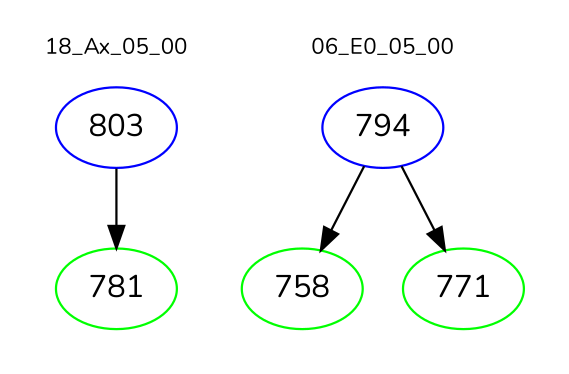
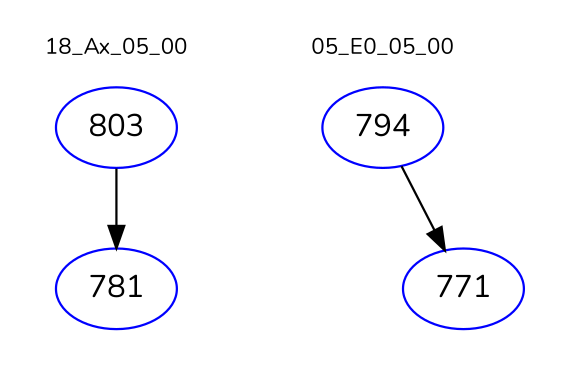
(383, 48) -> (383, 48)
(116, 289) -> (116, 289)
(302, 289) -> none
(463, 289) -> (463, 289)
